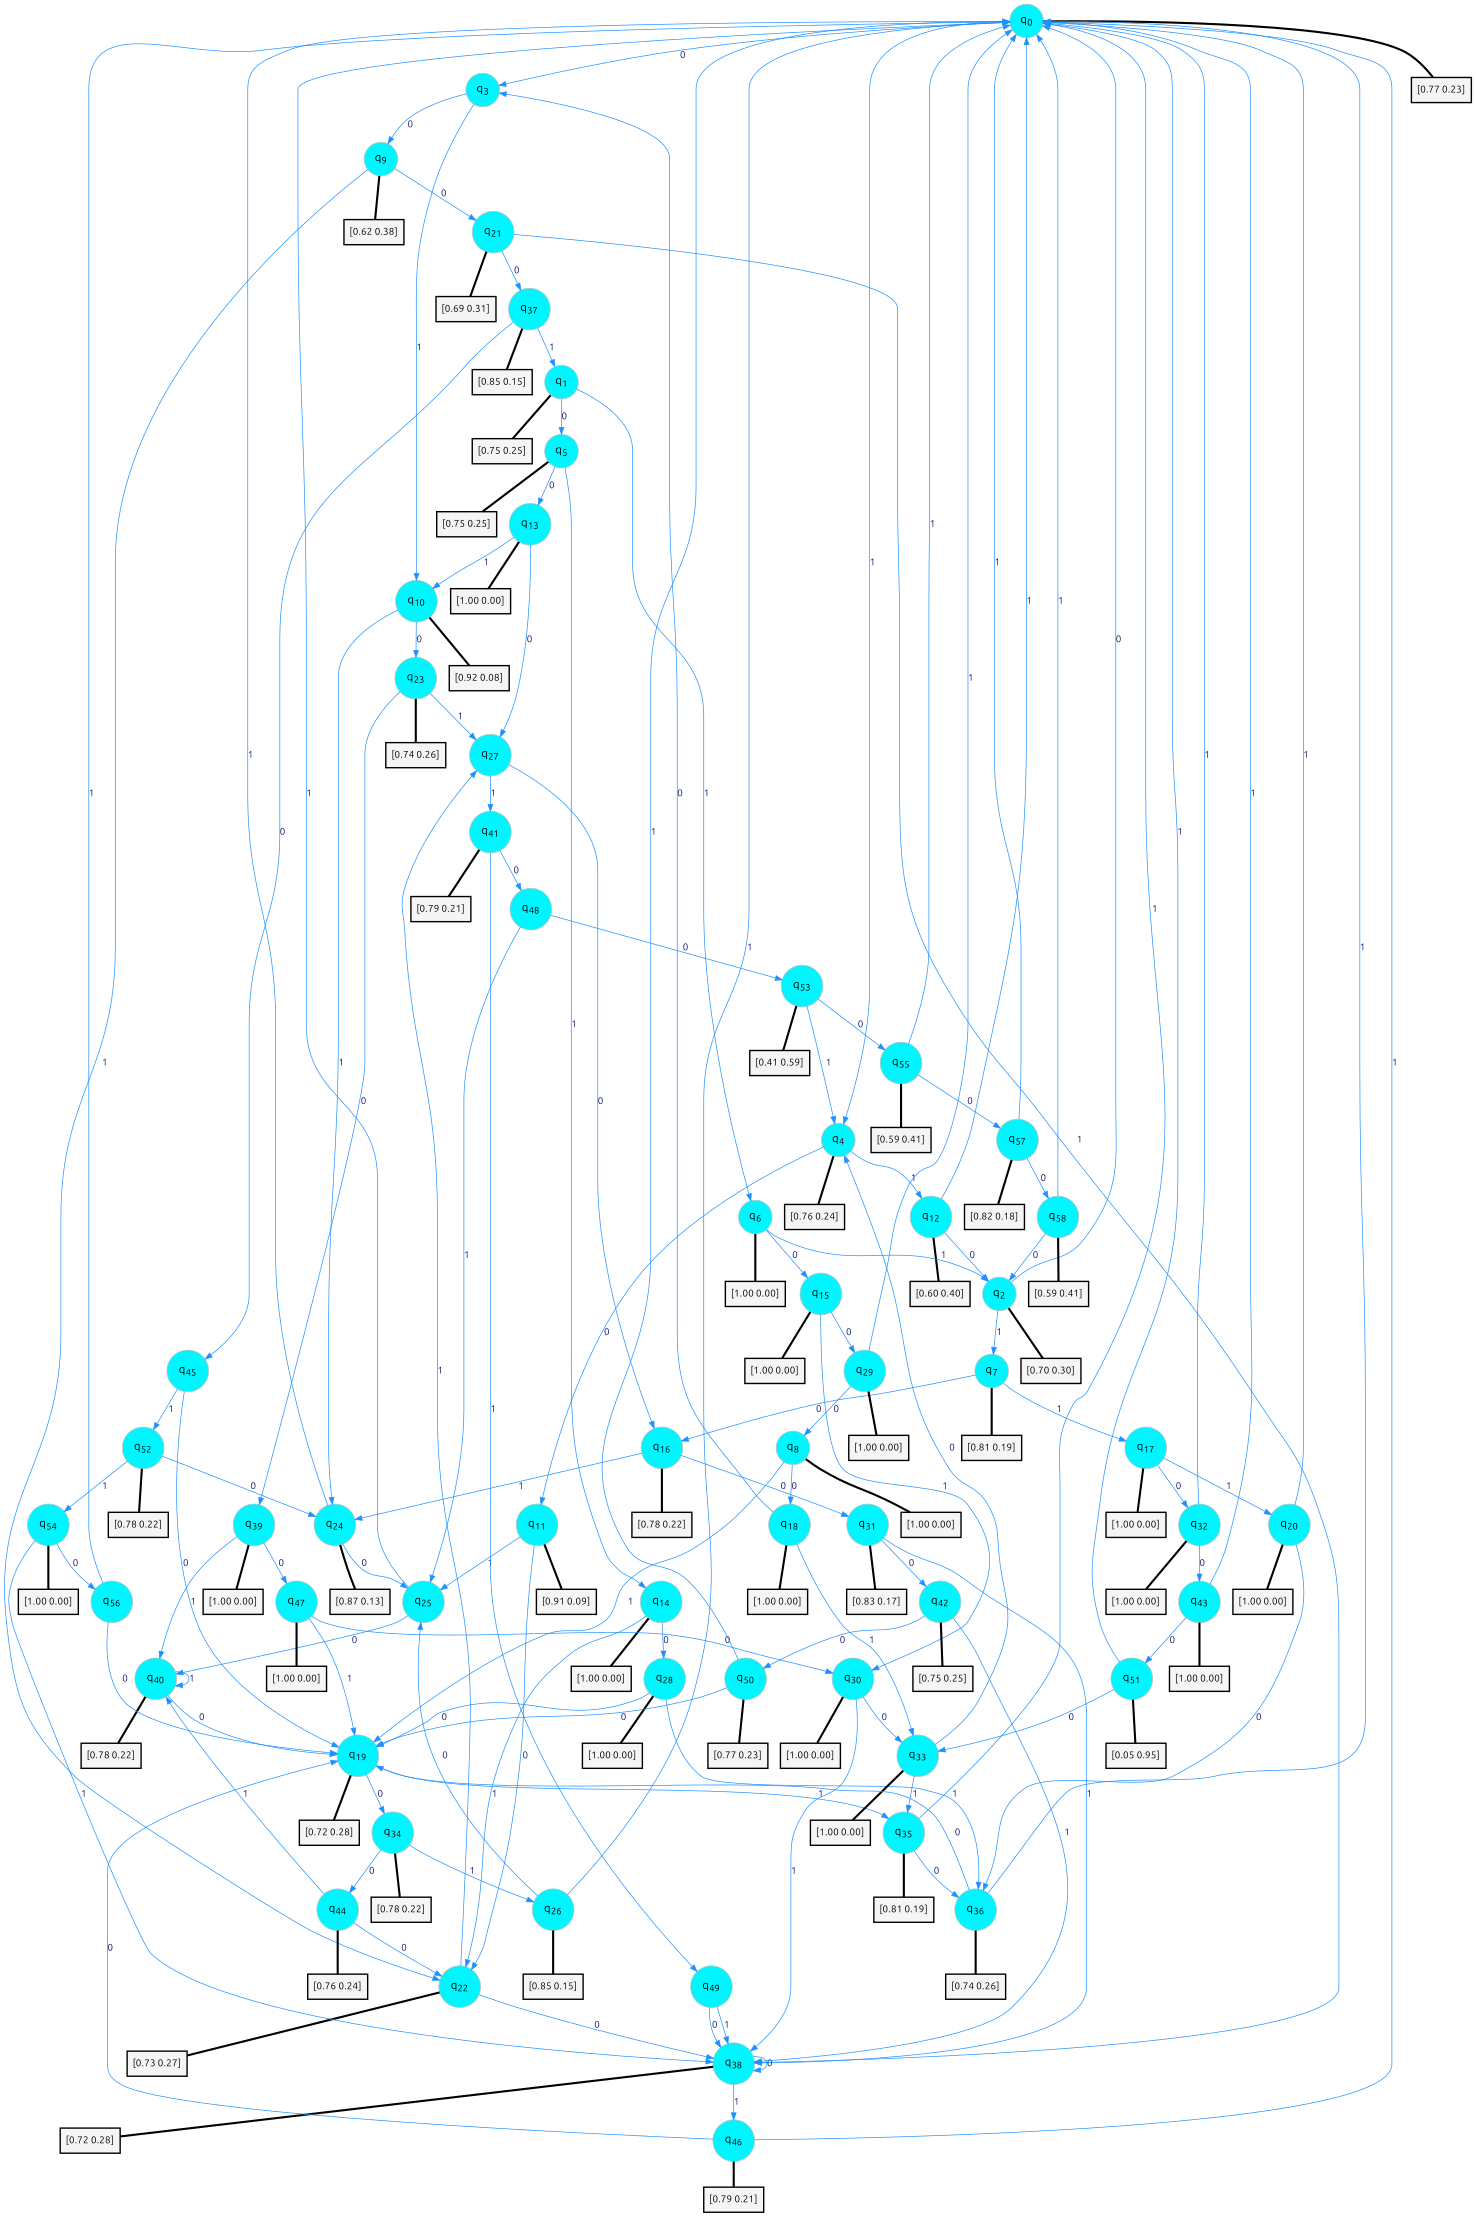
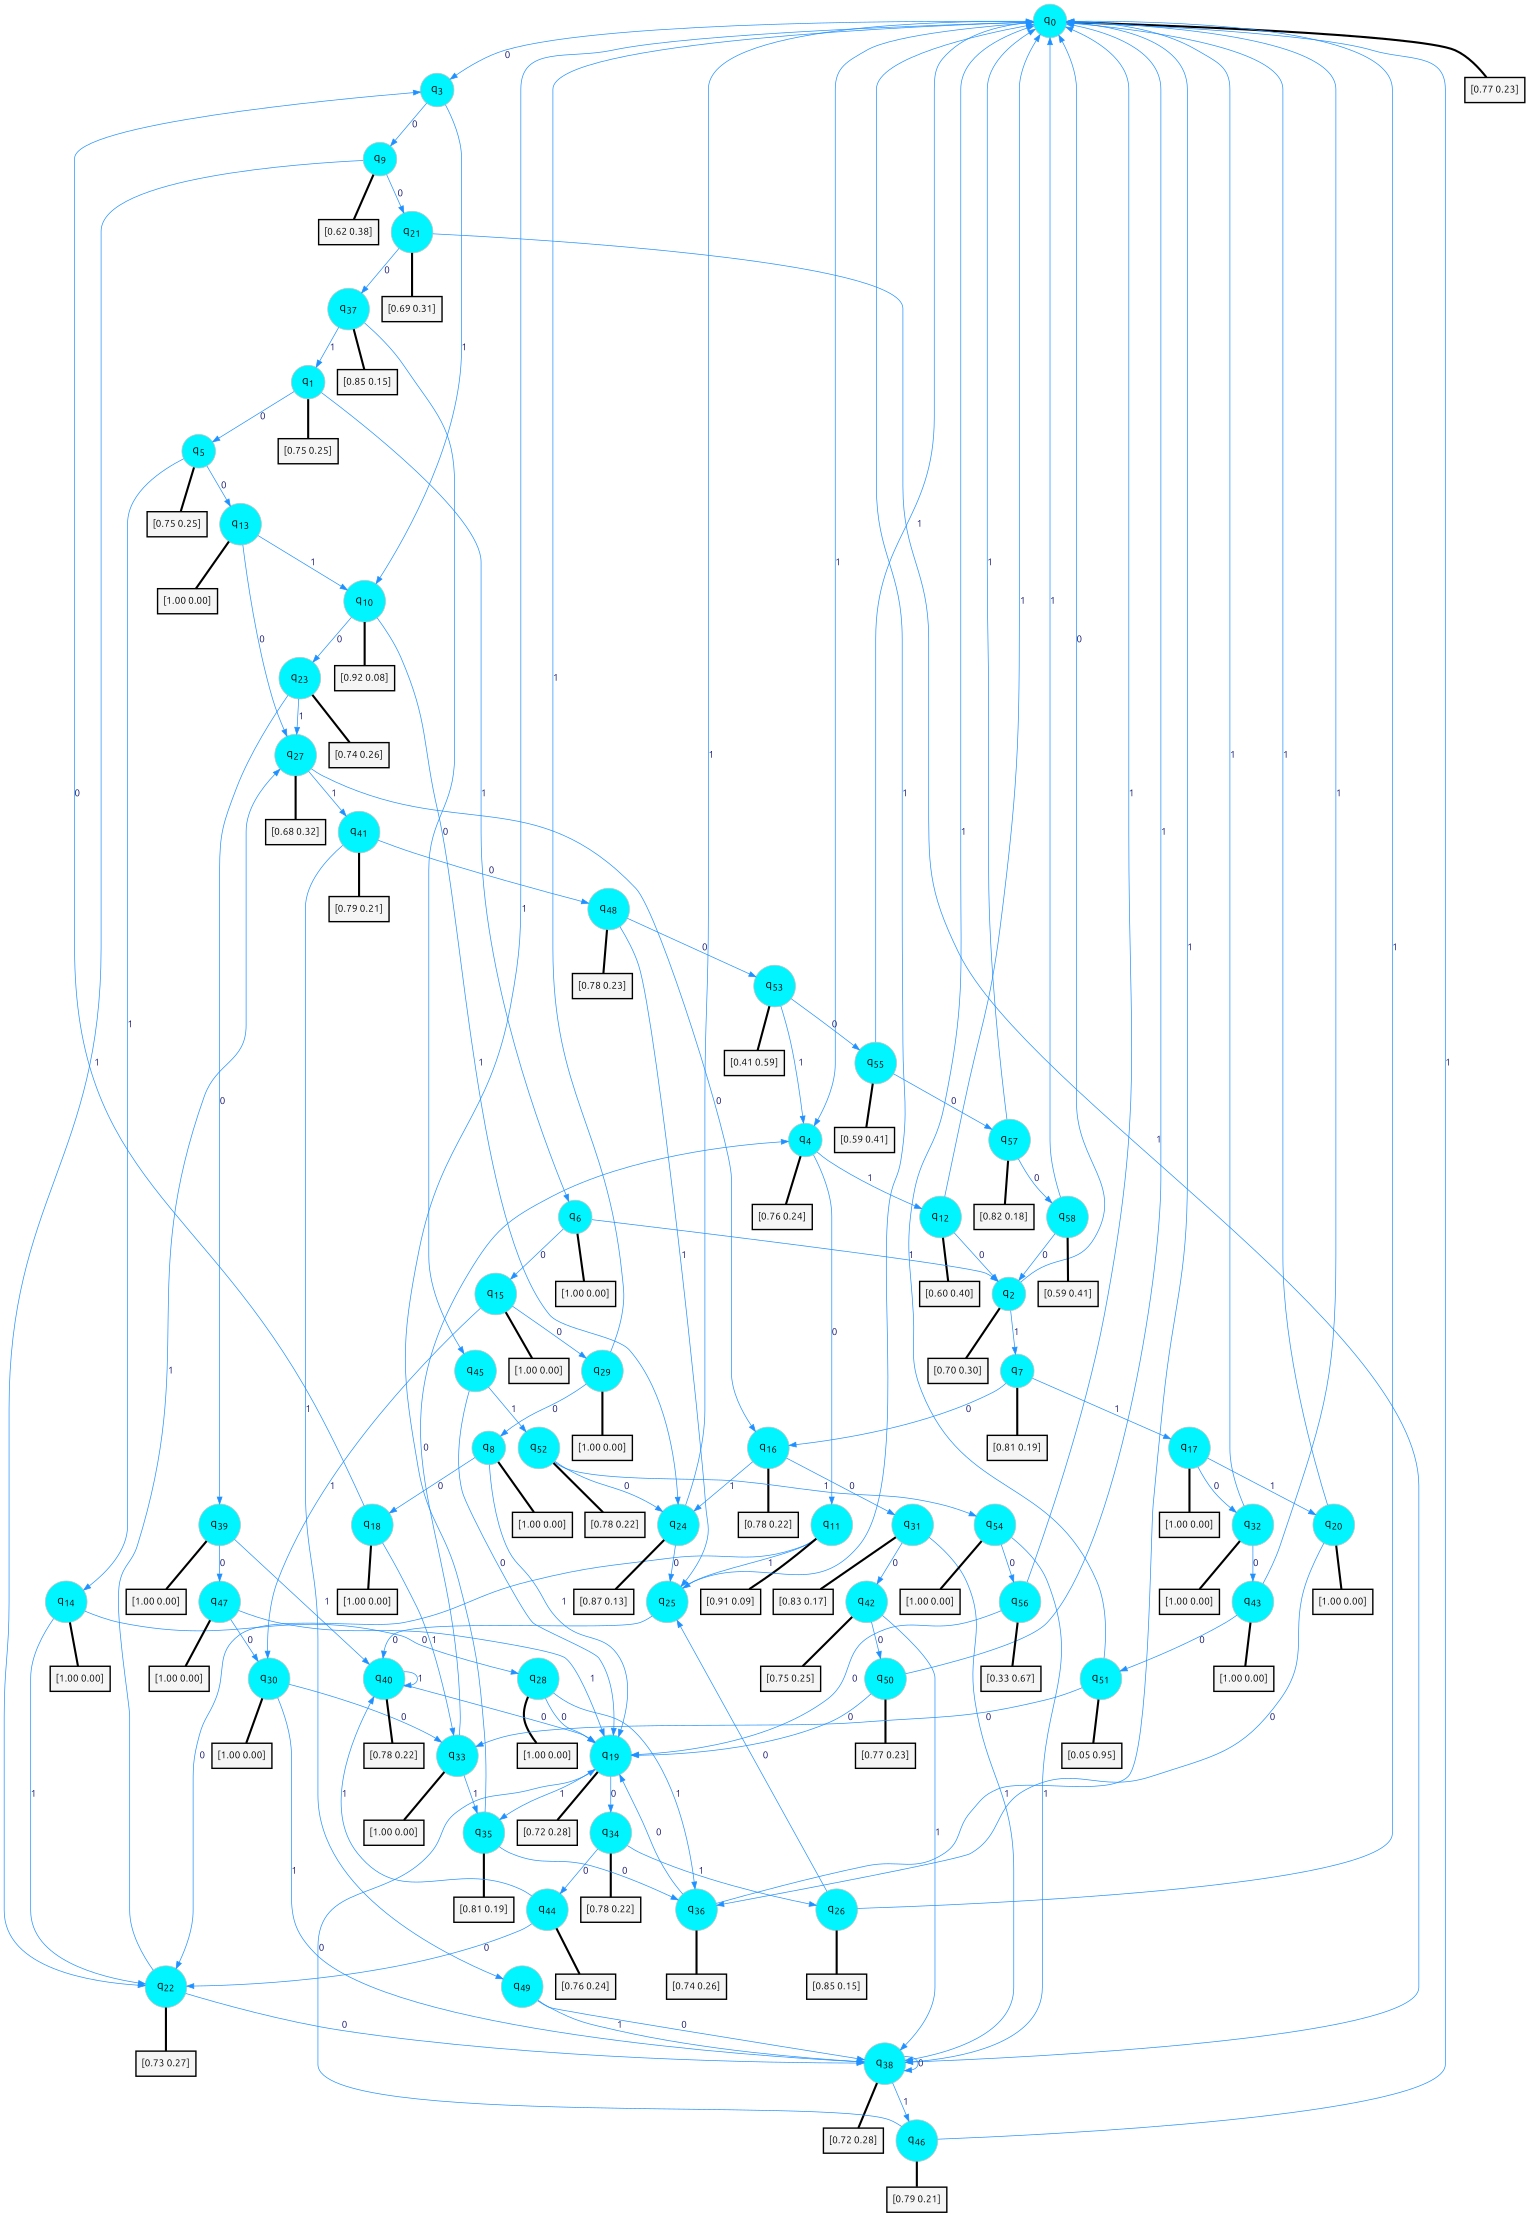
none -> (296, 832)
none -> (602, 986)
none -> (1011, 1679)
